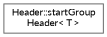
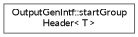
(54, 19) -> (69, 19)
